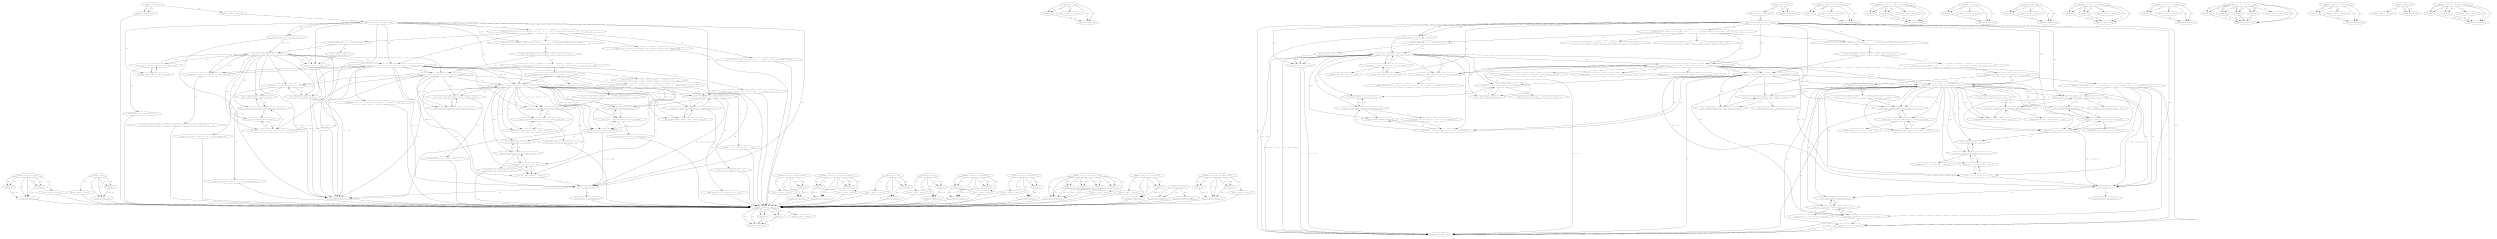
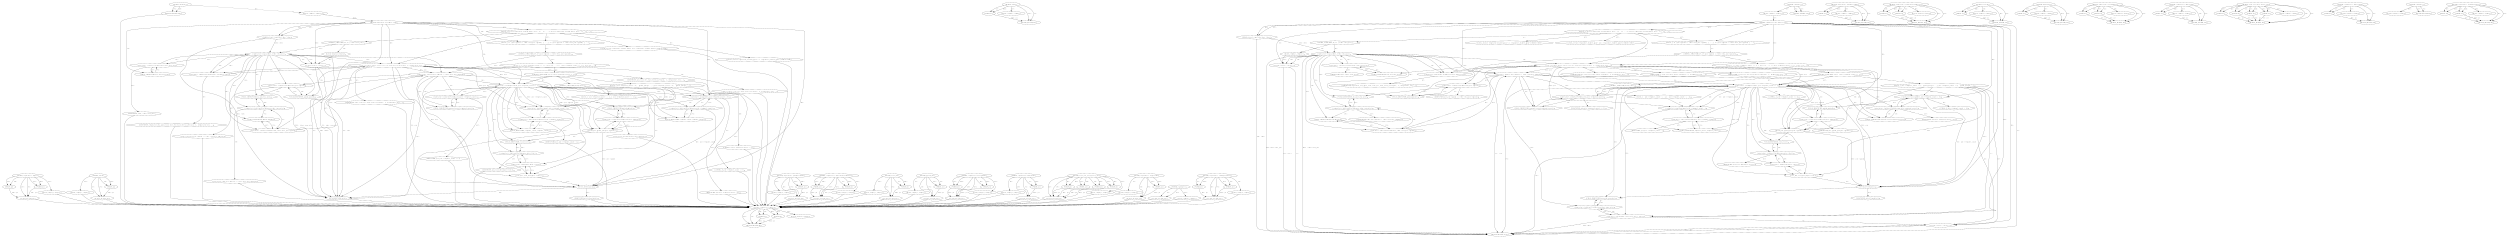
(1810, 216) -> none
